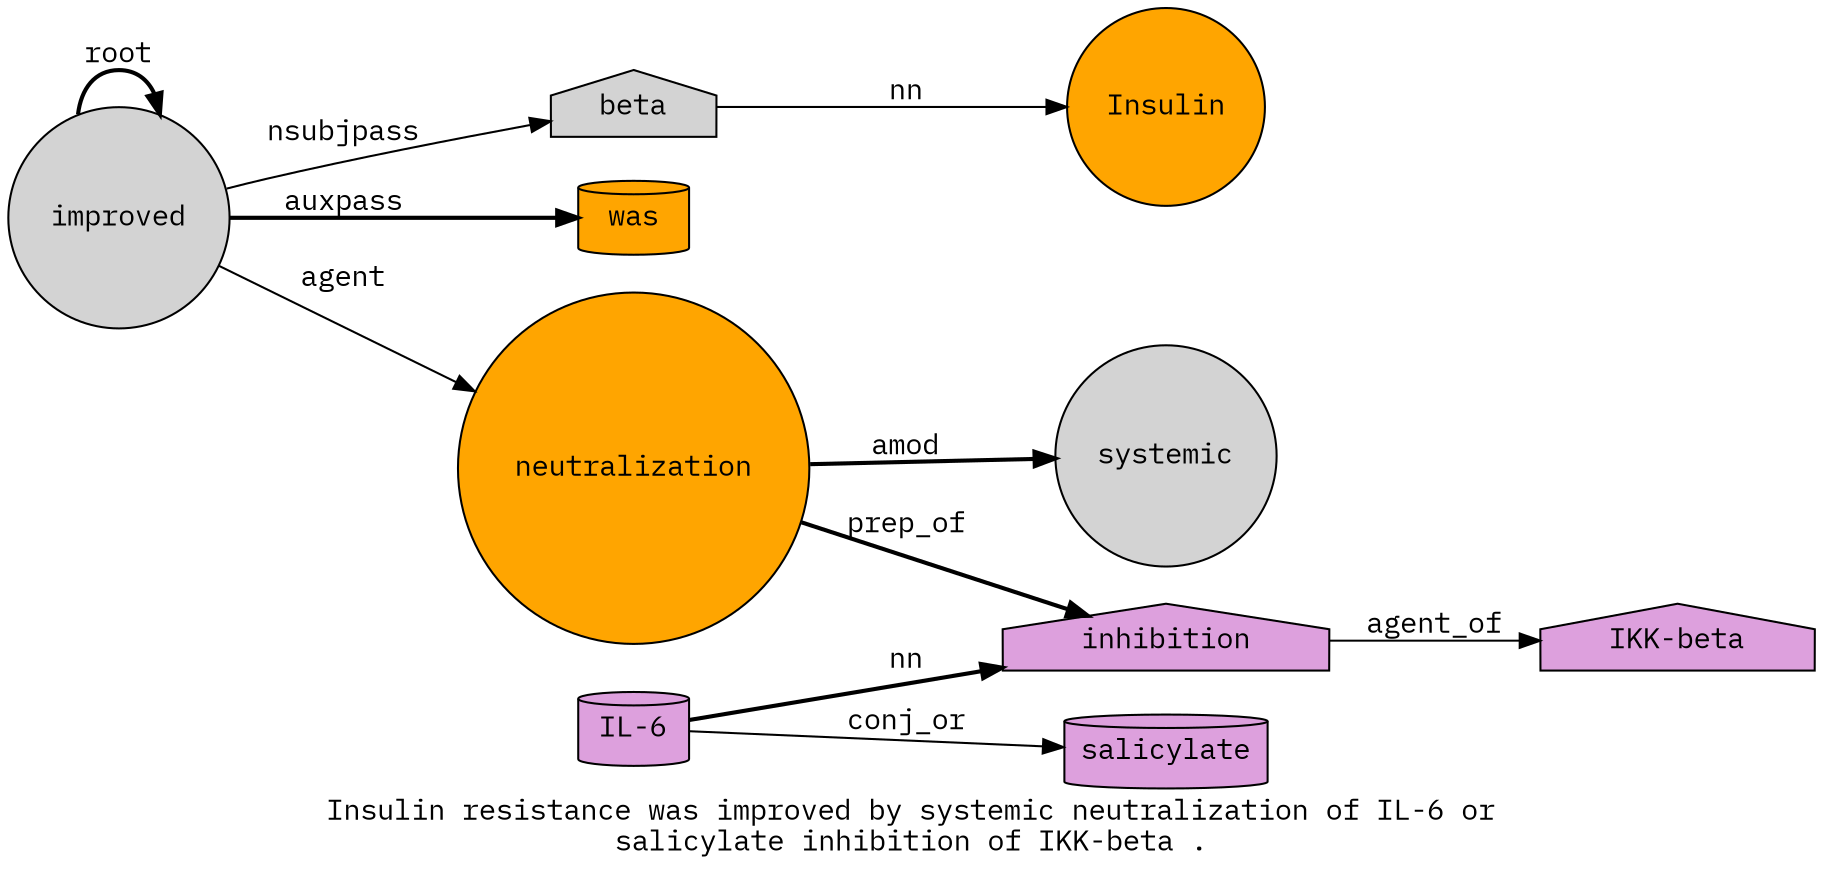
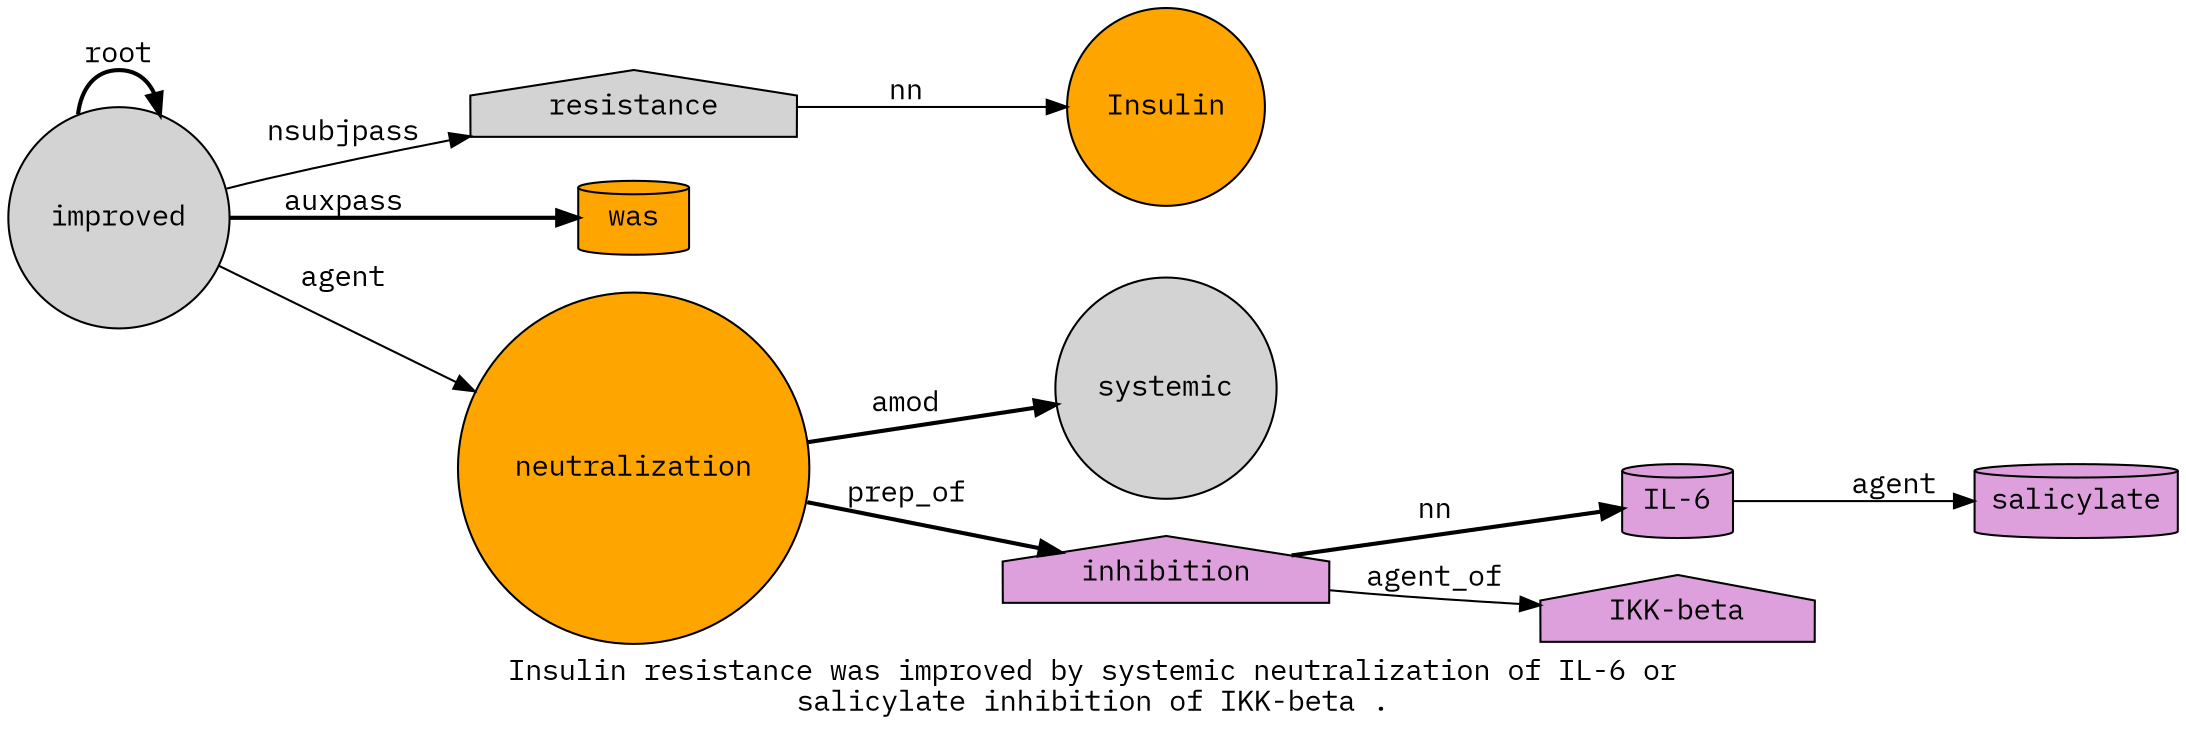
(634, 107) -> (634, 107)
(836, 696) -> (1447, 534)
(906, 722) -> (1895, 486)
